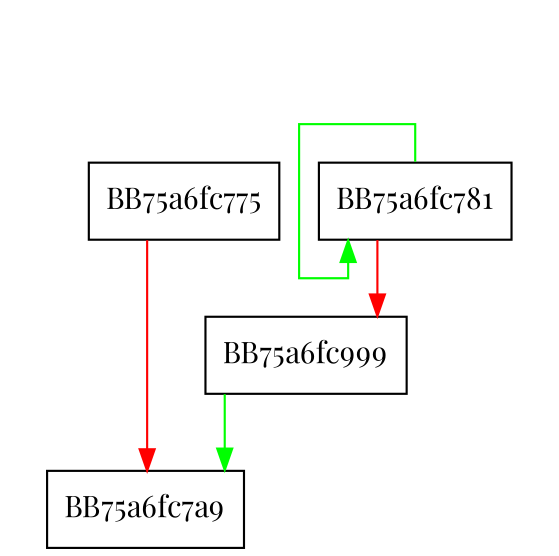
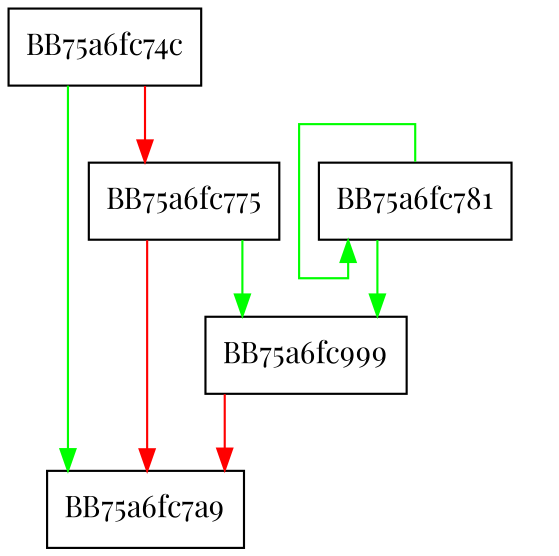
none -> (105, 47)
none -> (242, 267)
(377, 267) -> (377, 267)
(225, 421) -> (225, 421)
